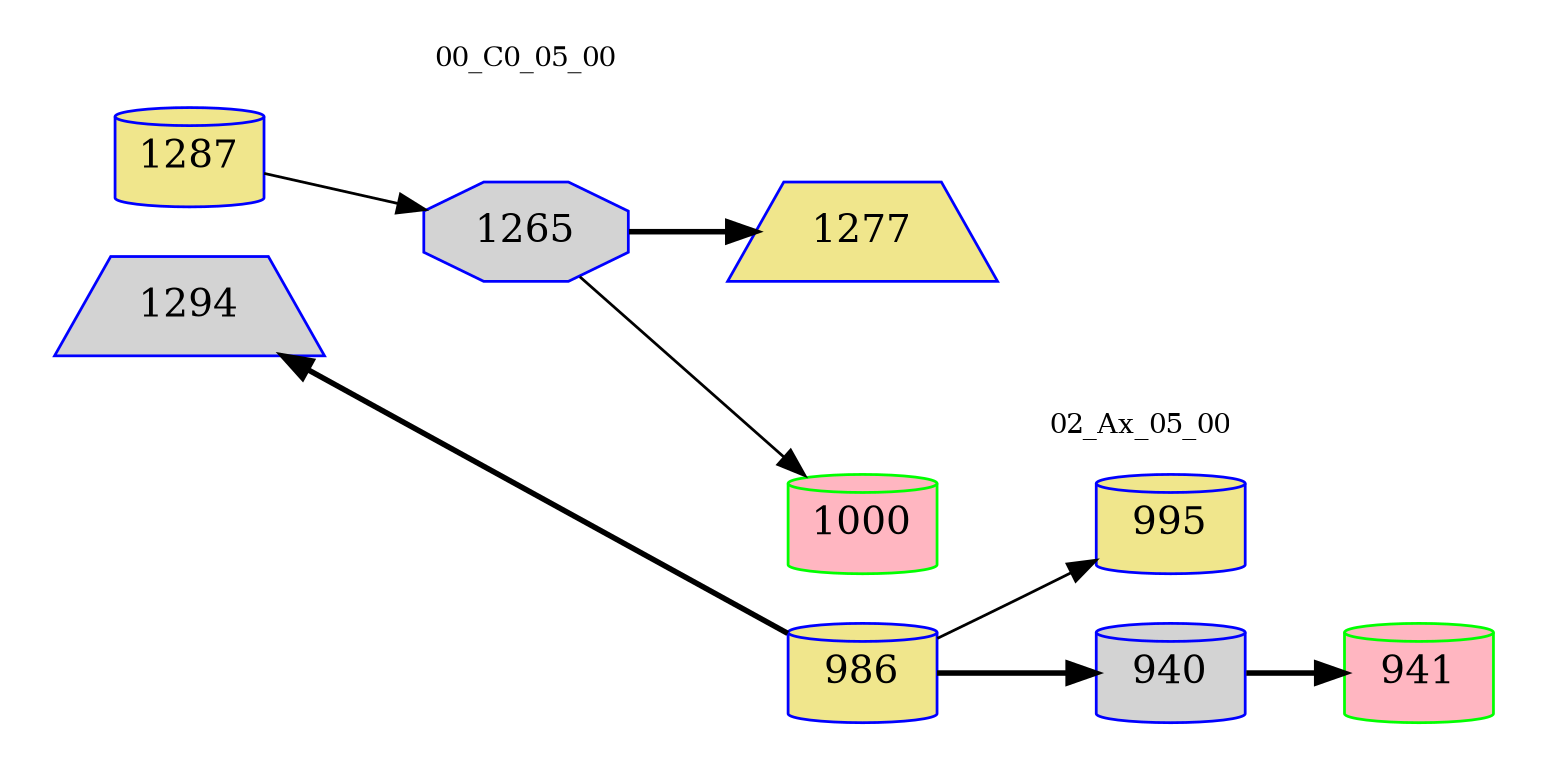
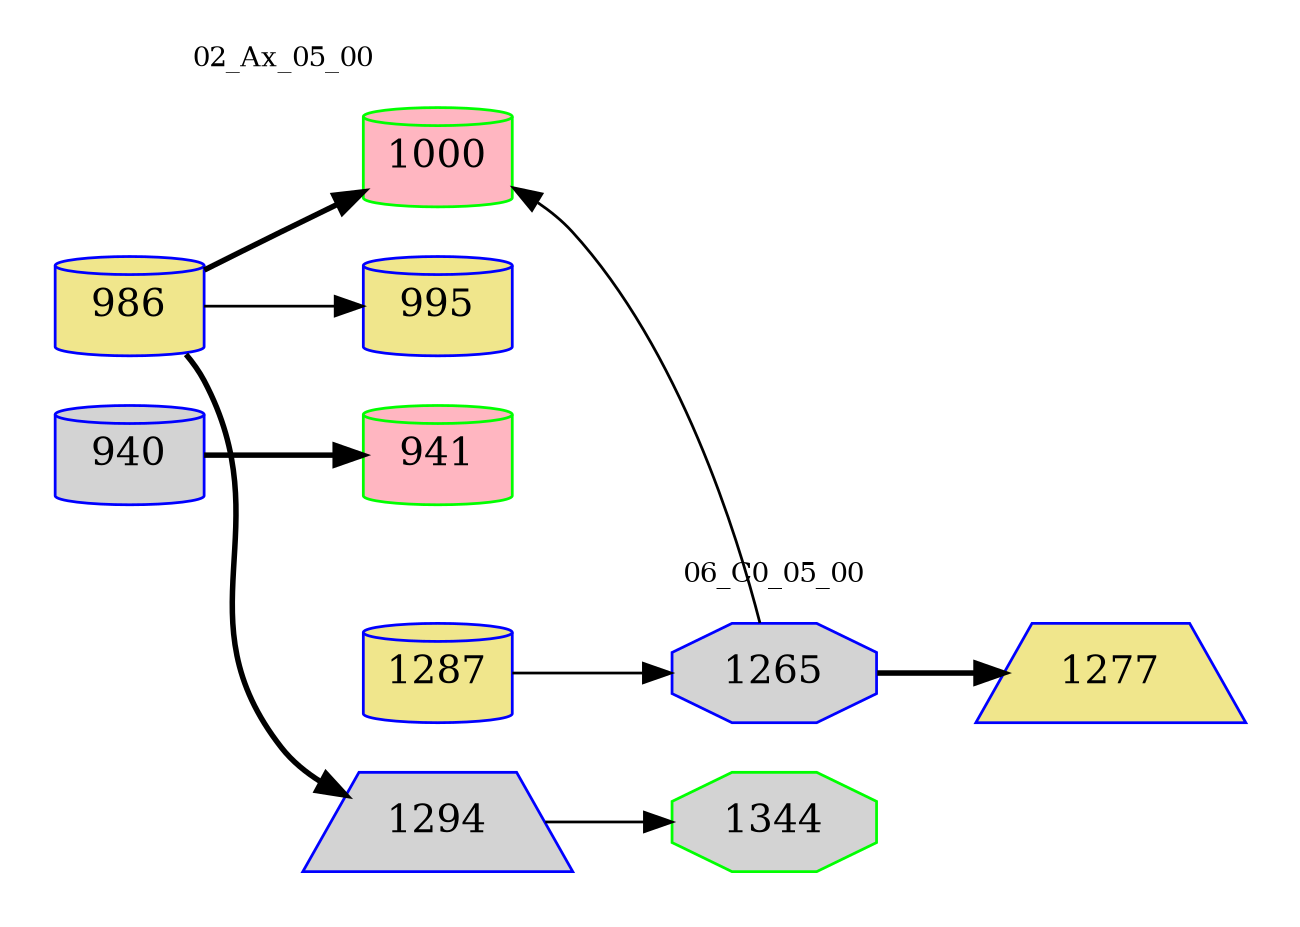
(526, 59) -> (774, 575)
(1002, 673) -> (271, 237)
none -> (774, 822)
